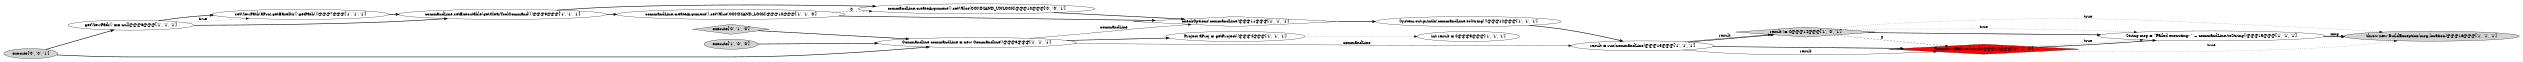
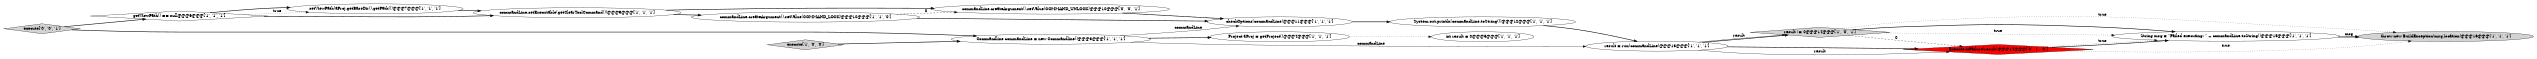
(1235, 22) -> (1280, 22)
(131, 25) -> (179, 16)
(731, 29) -> none
(731, 44) -> (805, 45)
(31, 54) -> (42, 29)
